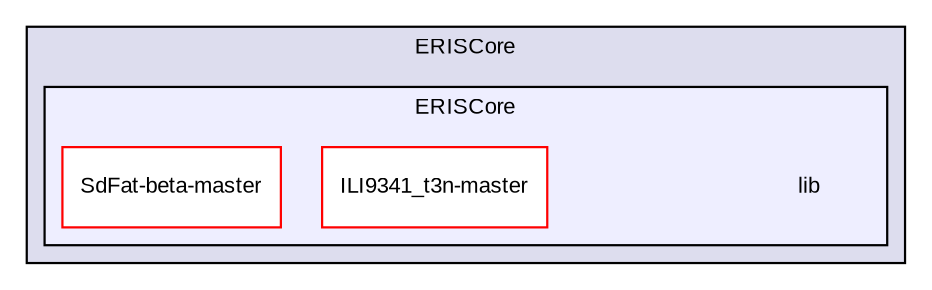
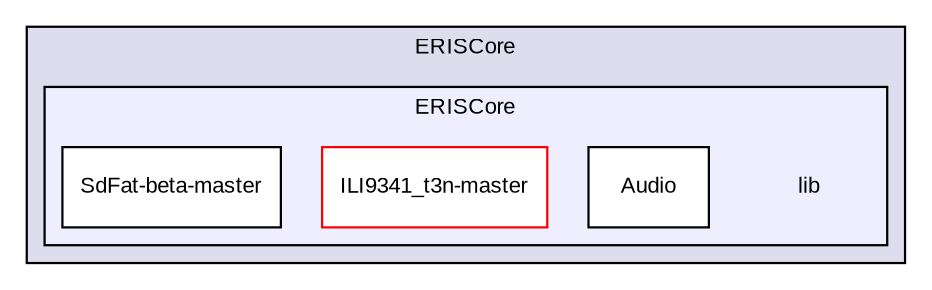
(172, 187) -> (172, 187)
none -> (649, 187)
